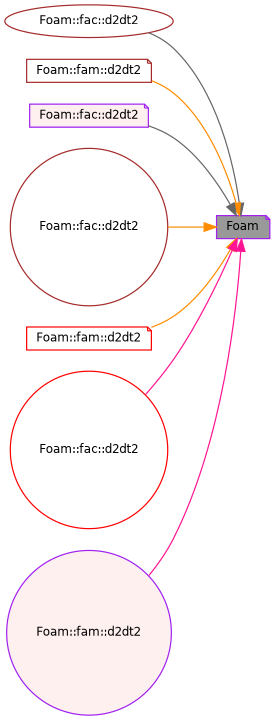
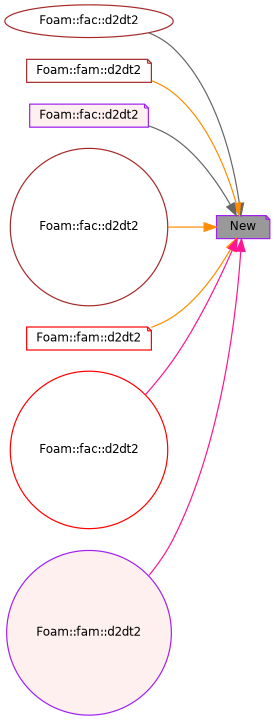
(243, 227) -> (243, 227)
